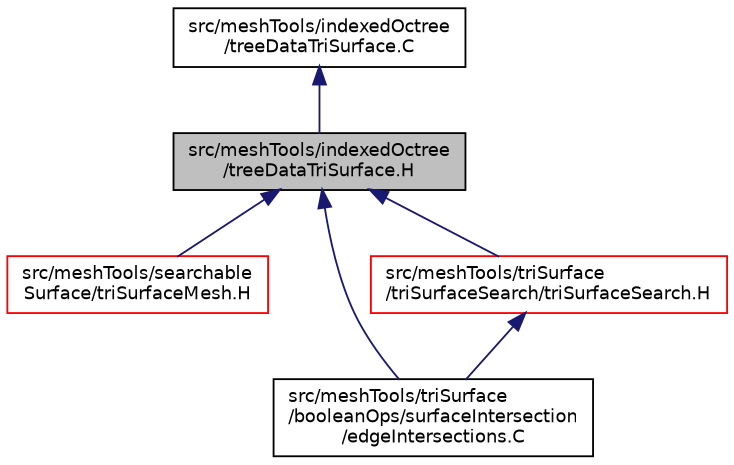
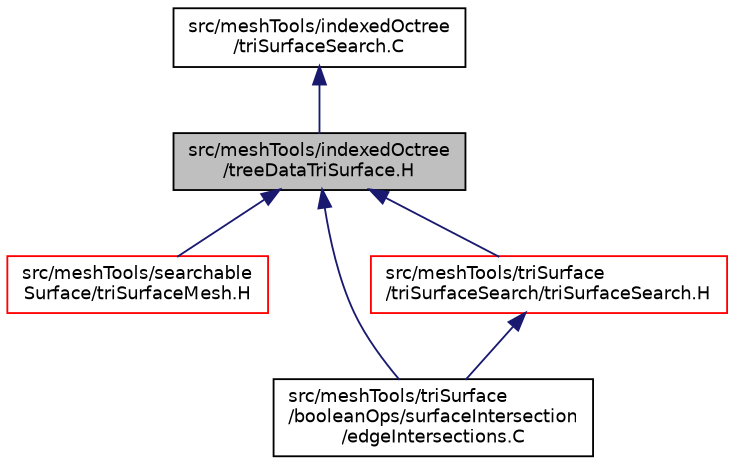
(319, 38) -> (319, 38)
